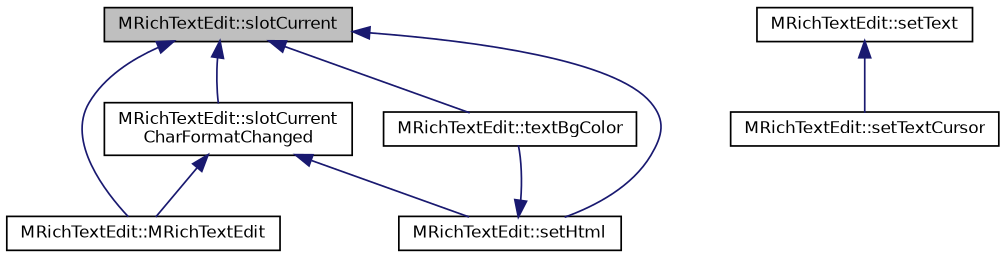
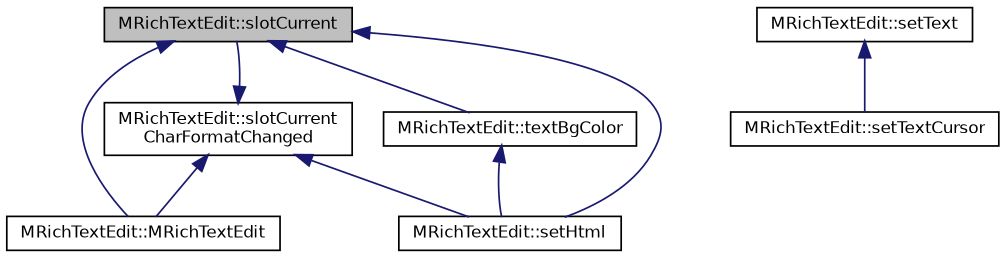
(217, 81) -> (239, 63)
(521, 172) -> (499, 190)
